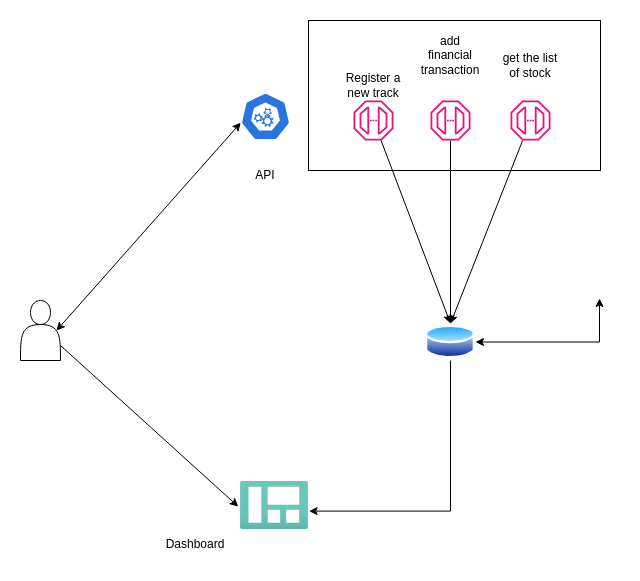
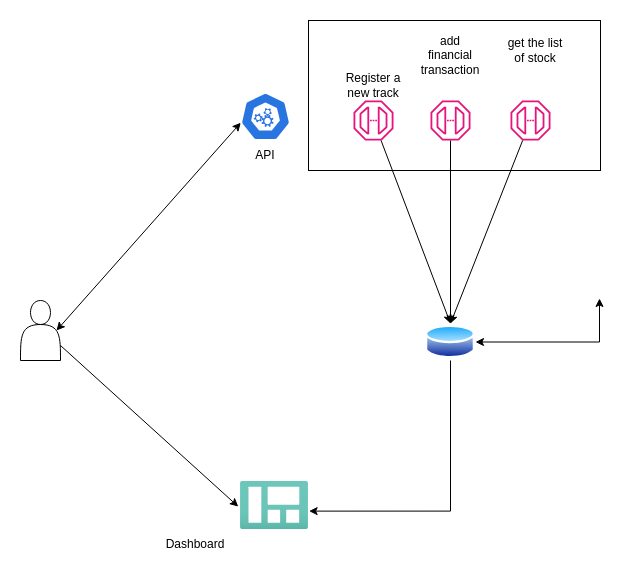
(531, 66) -> (536, 51)
(266, 176) -> (266, 156)
